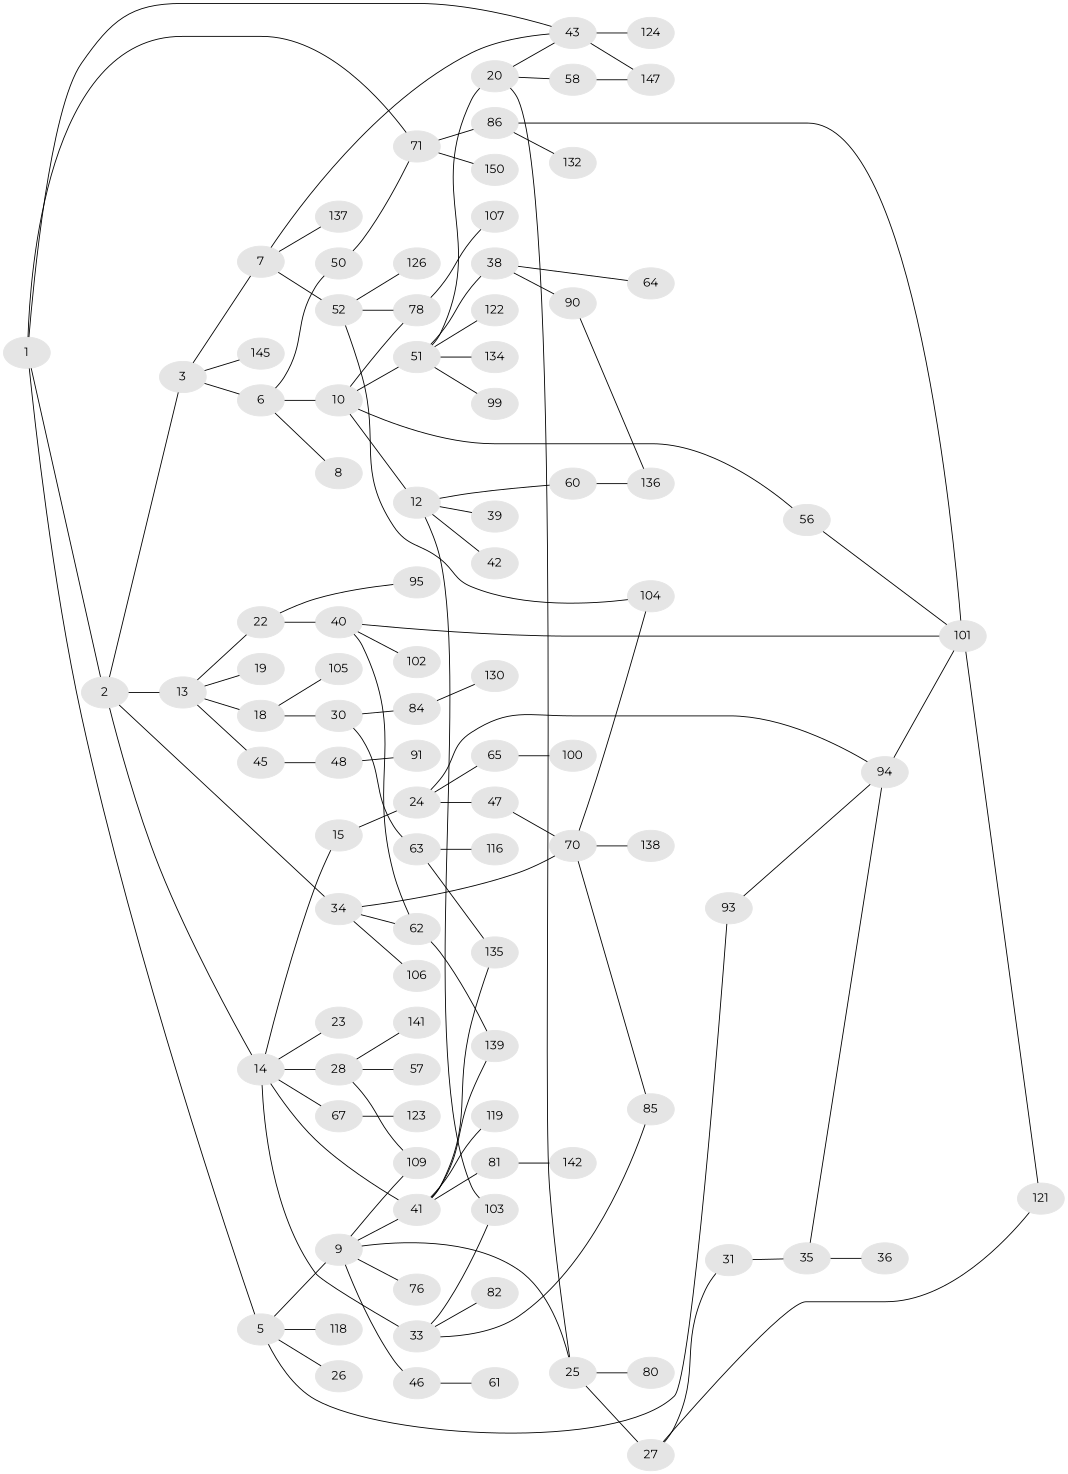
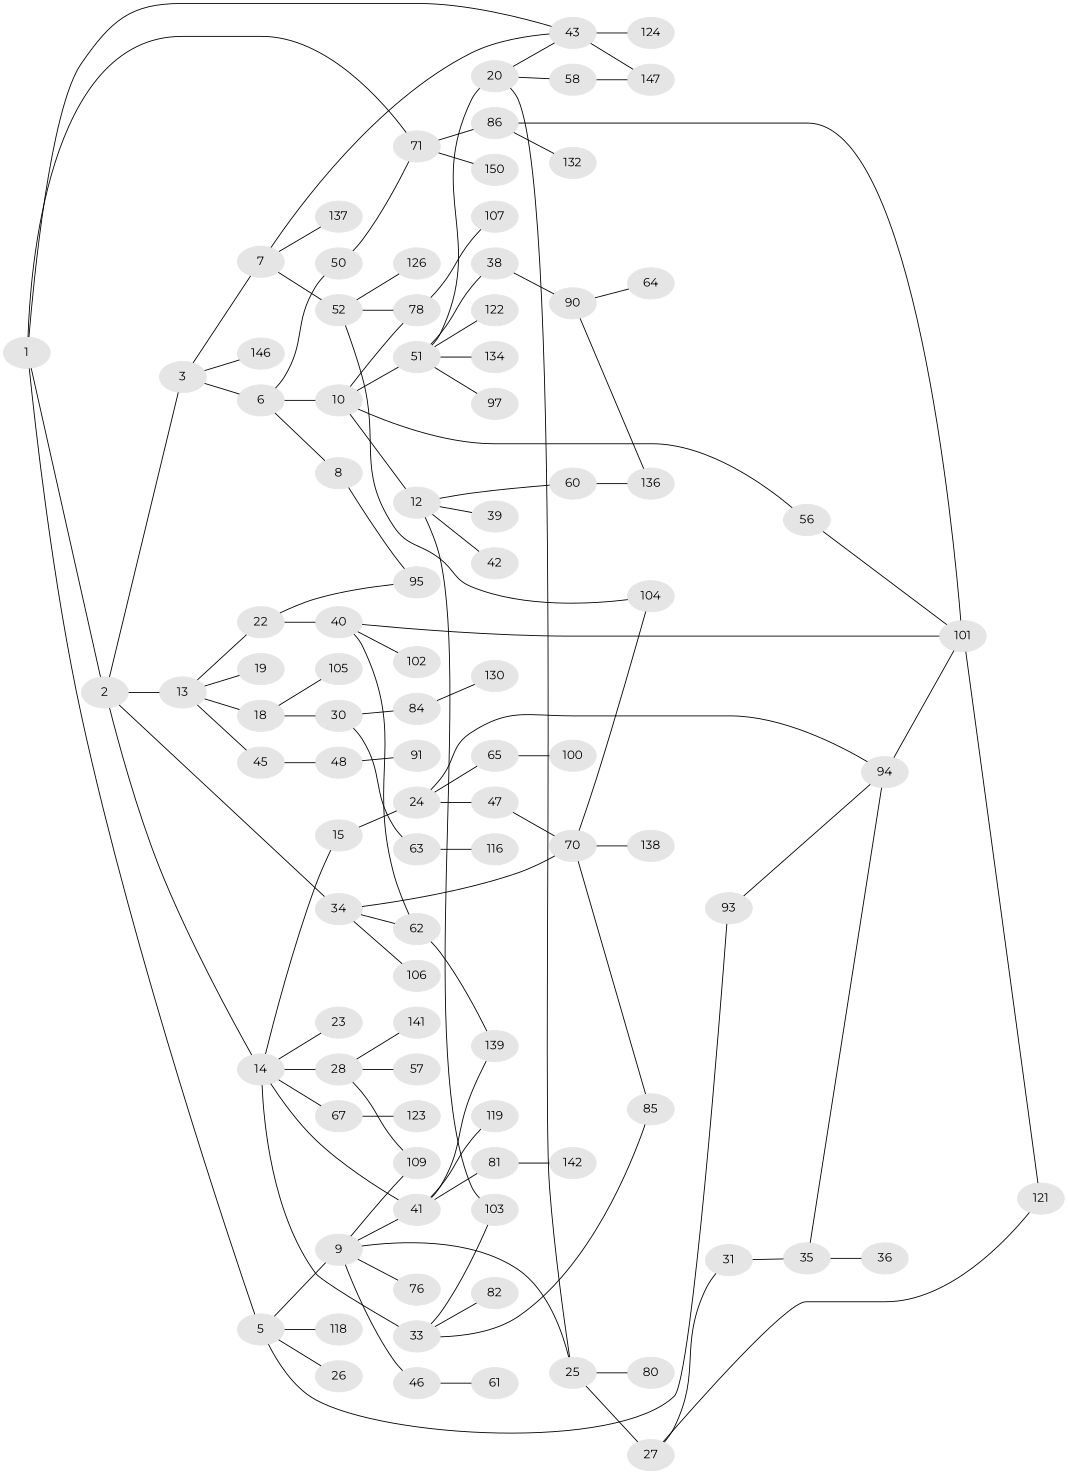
(573, 273) -> (612, 293)
(261, 354) -> (261, 354)
(495, 404) -> (495, 404)
none -> (375, 529)
(495, 952) -> none
